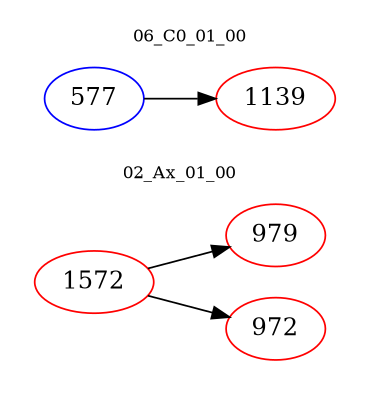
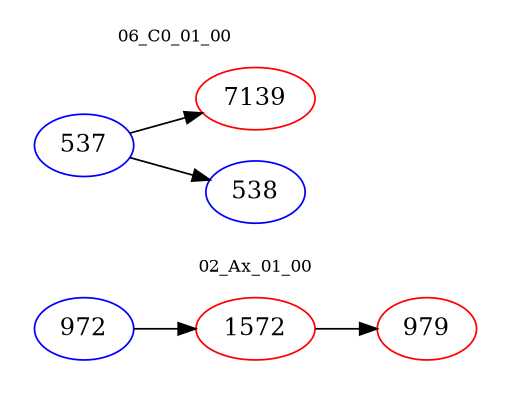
(94, 99) -> (84, 145)
(276, 99) -> (255, 99)
none -> (255, 192)
(180, 304) -> (156, 329)
(276, 329) -> (84, 329)
